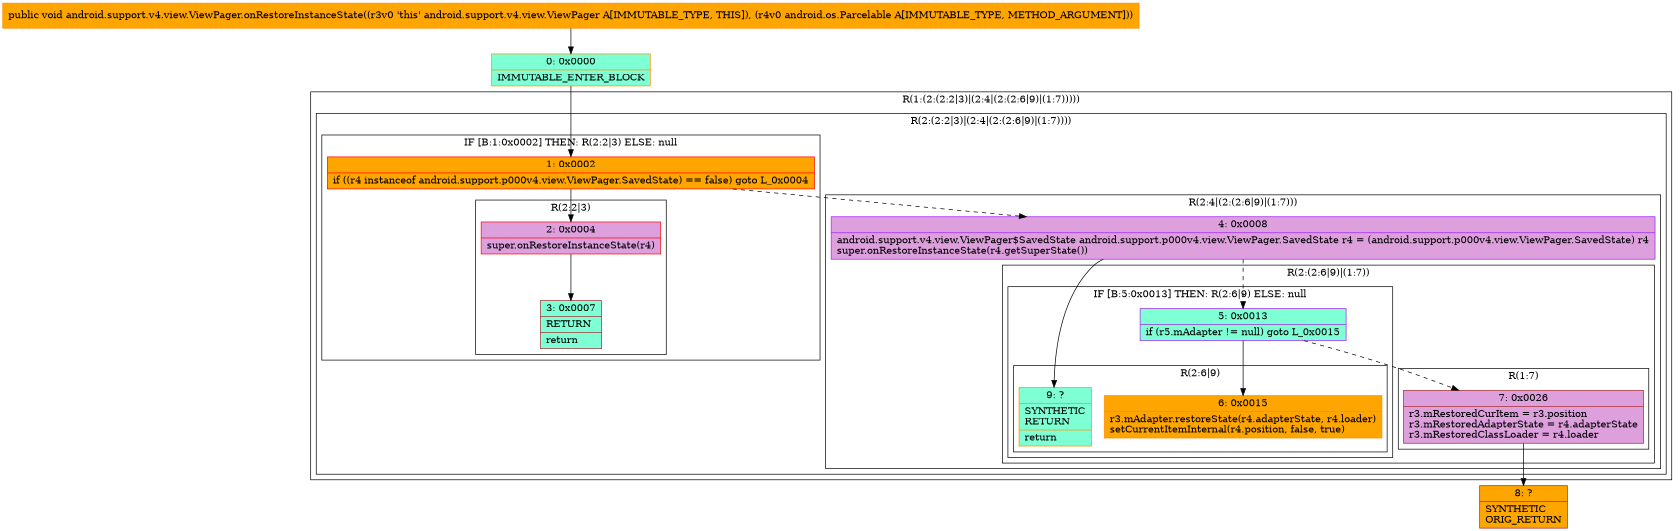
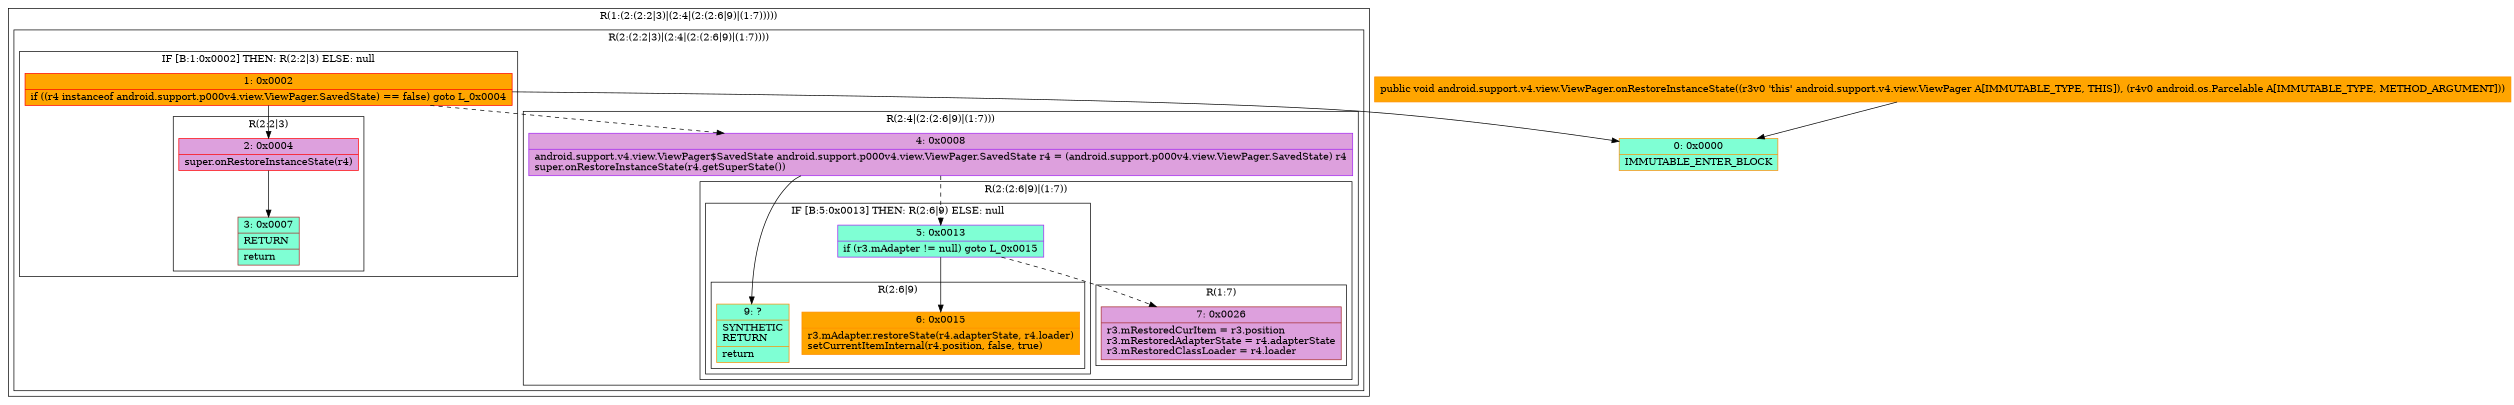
(571, 118) -> (1063, 100)
(1243, 332) -> (941, 249)
(1524, 507) -> none
